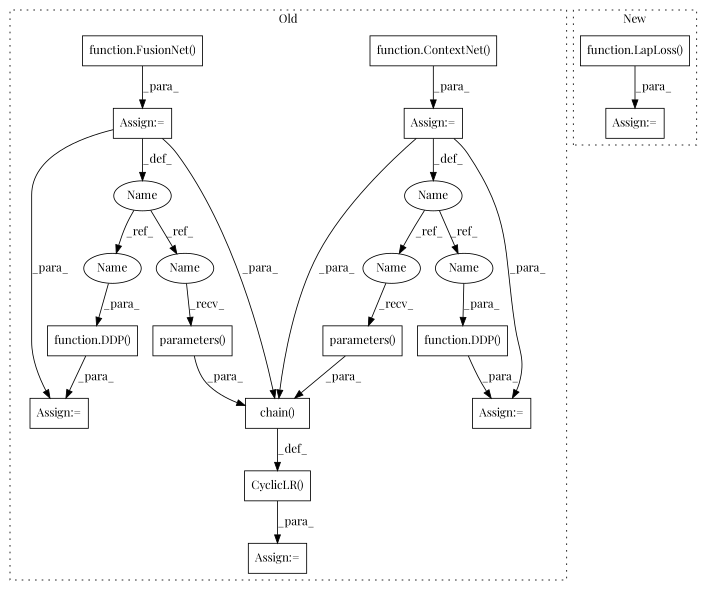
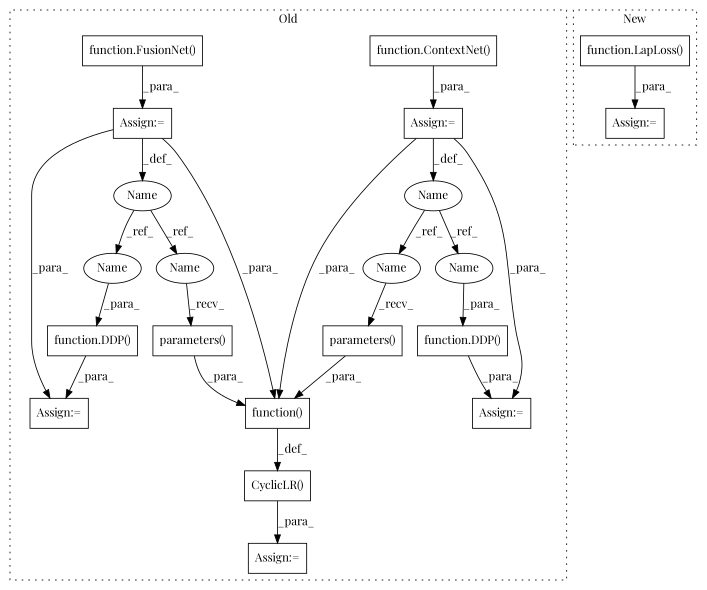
(278, 413) -> (278, 413)
